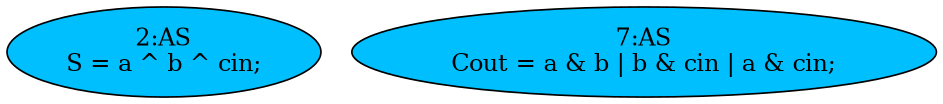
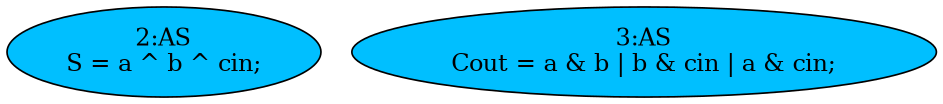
(644, 52) -> (644, 52)
